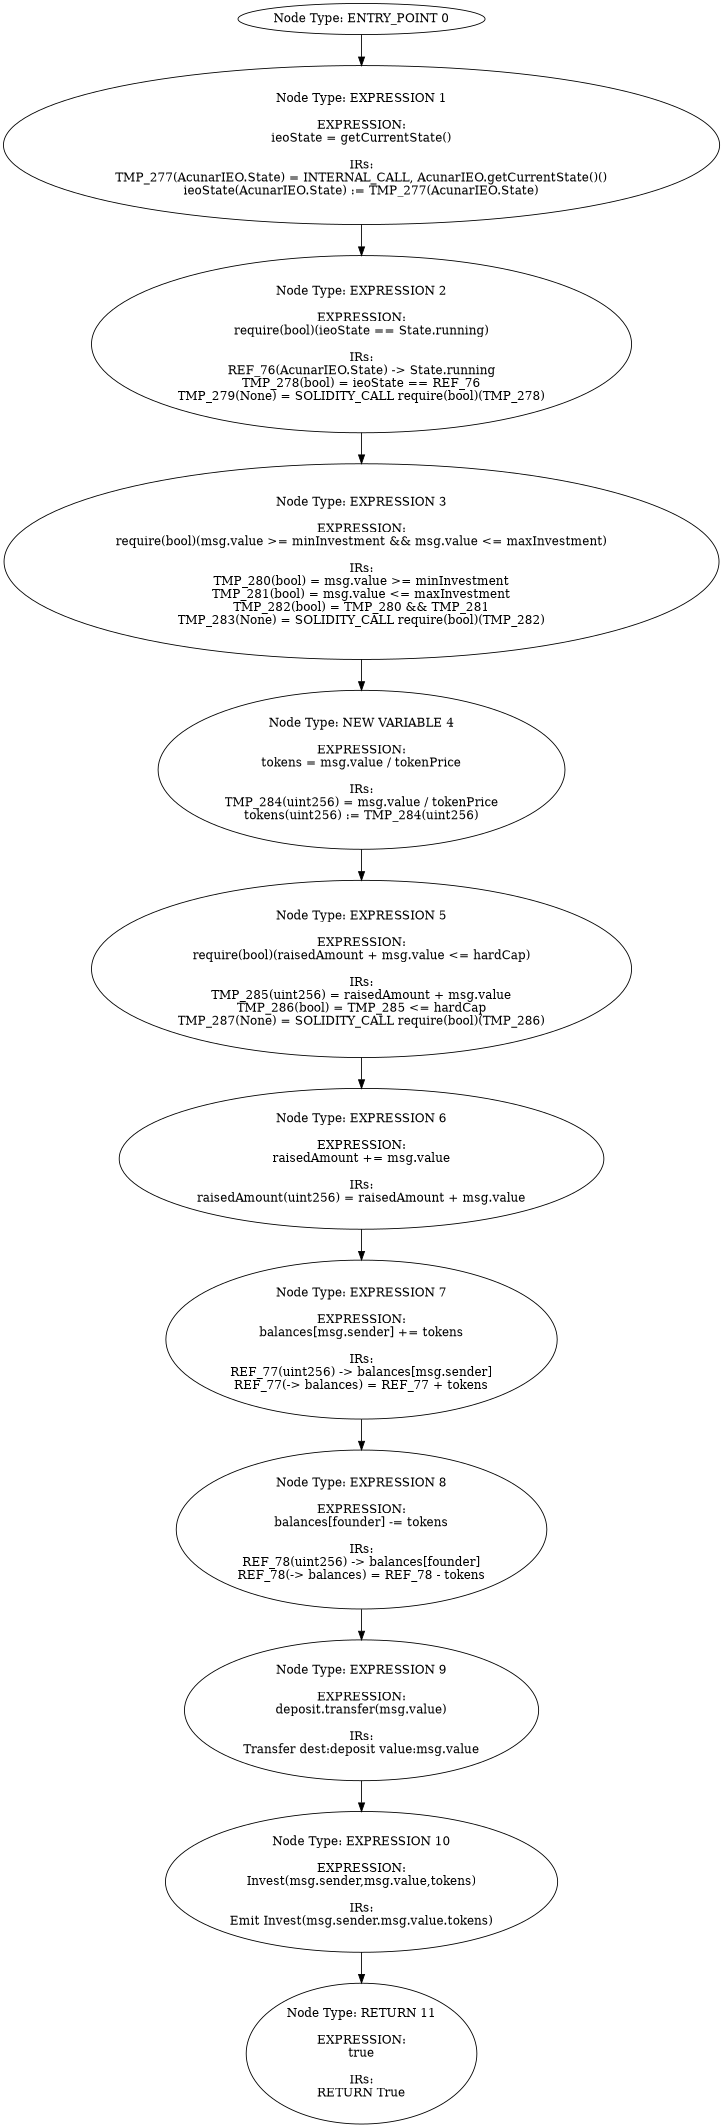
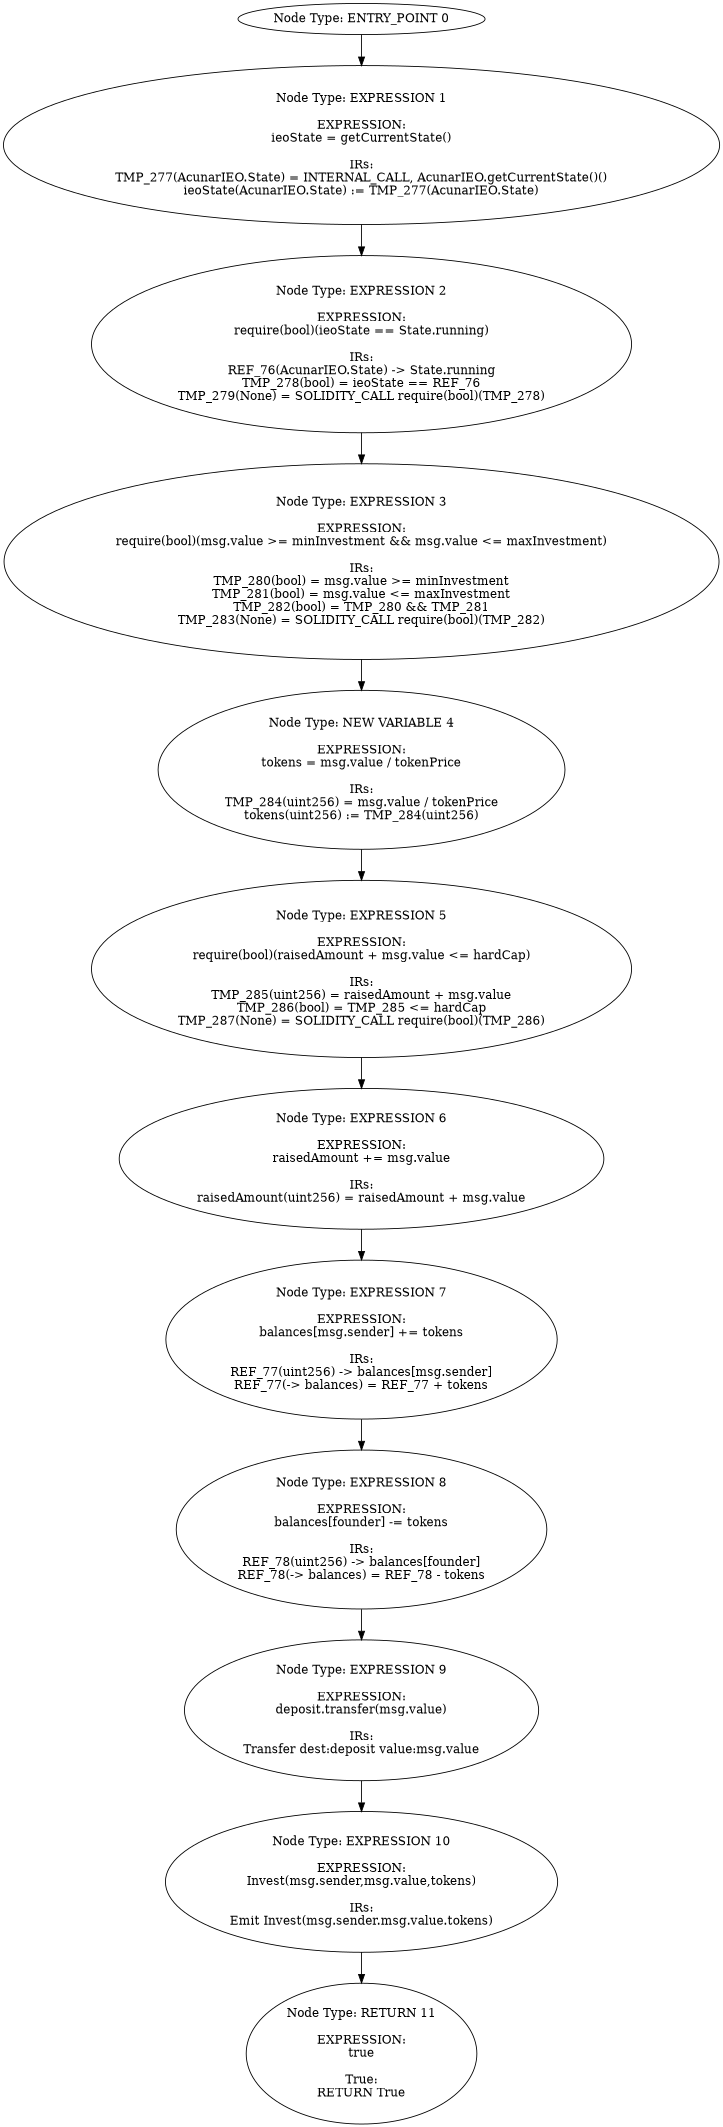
(362, 2054) -> (362, 2054)
